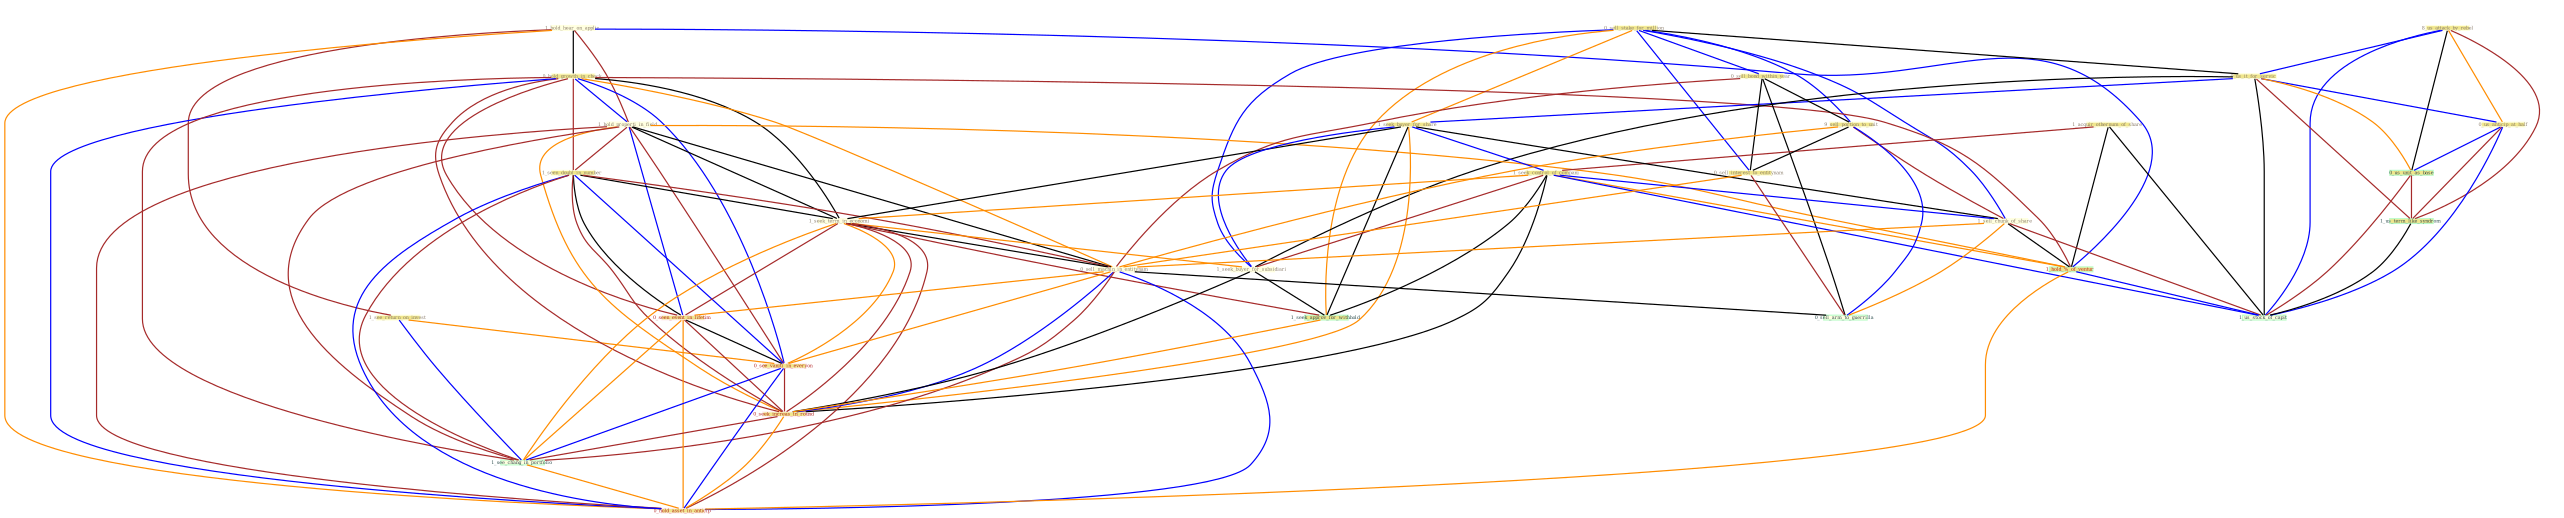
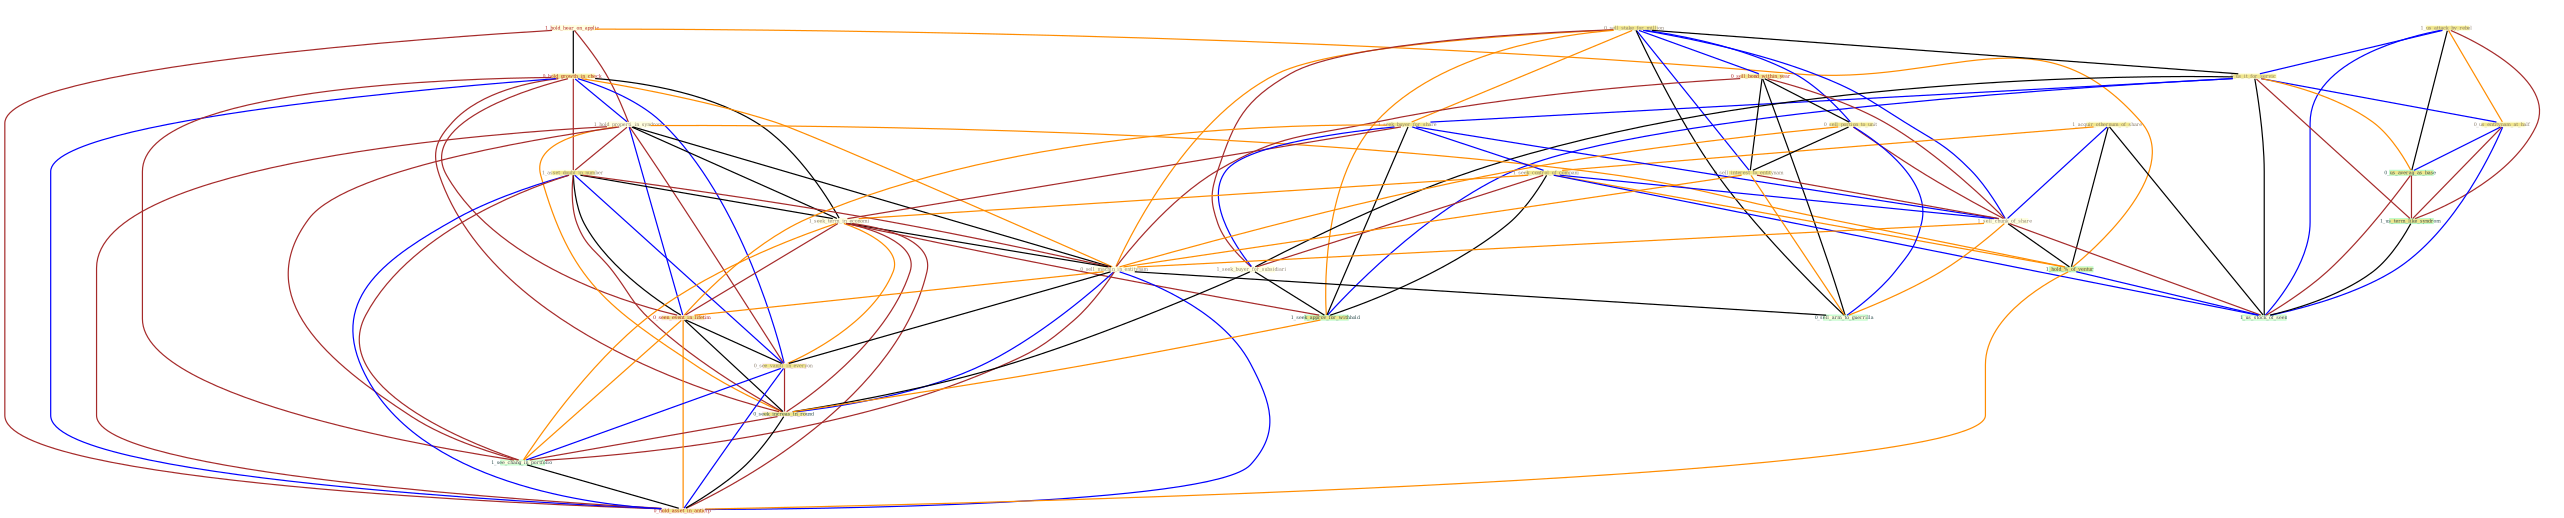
(573, 28) -> (573, 28)
(2448, 28) -> (2448, 28)
(1466, 52) -> (1466, 52)
(1334, 59) -> (1270, 87)
(573, 76) -> (573, 76)
(1762, 76) -> (1762, 76)
none -> (1263, 83)
(1362, 88) -> none
none -> (1729, 123)
(629, 124) -> (629, 124)
(1851, 124) -> (1851, 124)
(2503, 124) -> (2503, 124)
none -> (1897, 130)
(1828, 149) -> (1828, 149)
(1692, 171) -> (1692, 171)
(573, 173) -> (573, 173)
(1124, 173) -> (1124, 173)
none -> (2057, 173)
(2411, 173) -> (2411, 173)
none -> (1878, 197)
none -> (1758, 226)
(1798, 245) -> (1798, 245)
(1095, 251) -> none
(2071, 269) -> (2071, 269)
(398, 318) -> none
(950, 318) -> (950, 318)
(2264, 318) -> (2264, 318)
(5, 324) -> (5, 324)
(1182, 364) -> (1015, 158)
(785, 366) -> (785, 366)
(736, 368) -> (734, 366)
(1221, 373) -> none
(785, 414) -> (785, 414)
(741, 469) -> (741, 469)
(603, 487) -> (603, 487)
